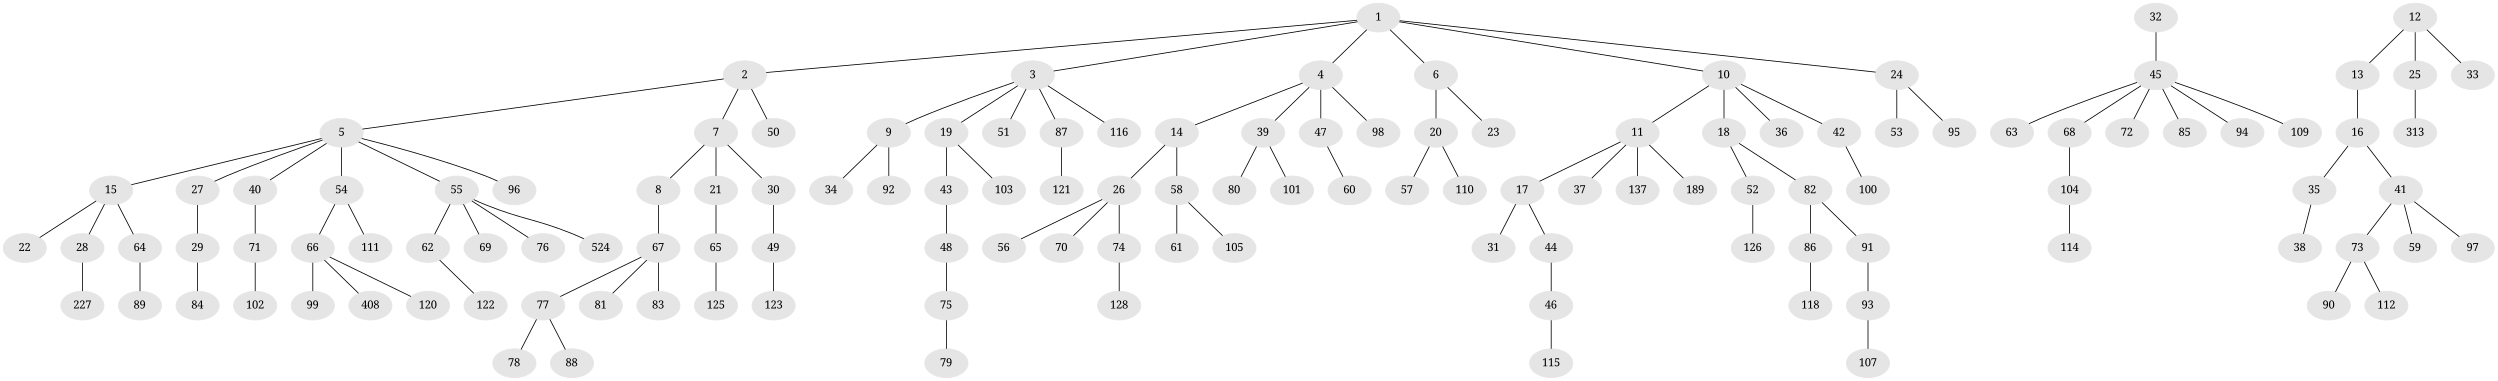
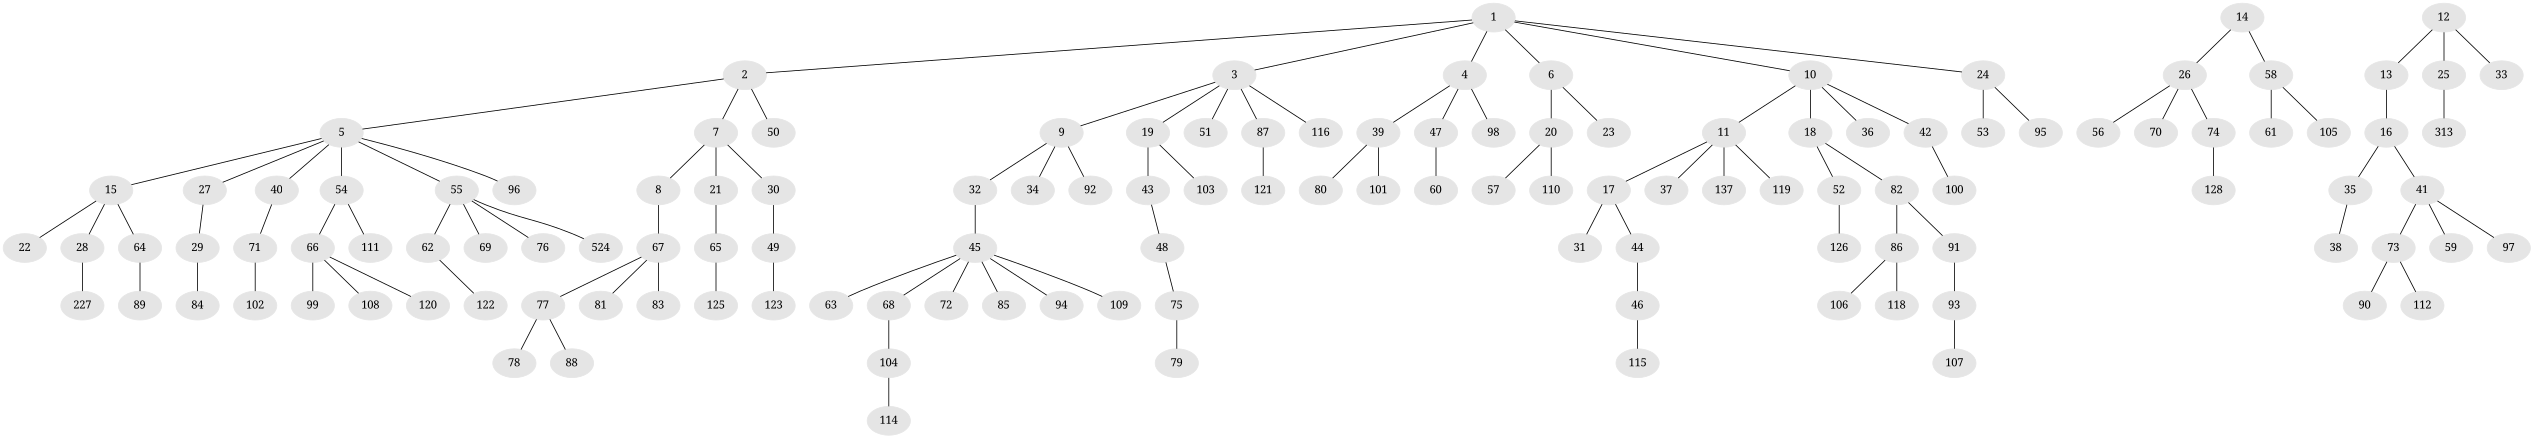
(1249, 104) -> none
none -> (1018, 162)
(1695, 190) -> (1782, 190)
(370, 306) -> (370, 306)
none -> (1839, 306)
